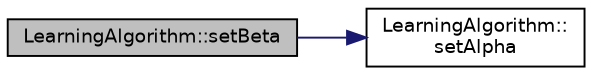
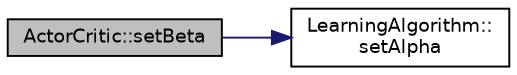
(152, 38) -> (115, 38)
